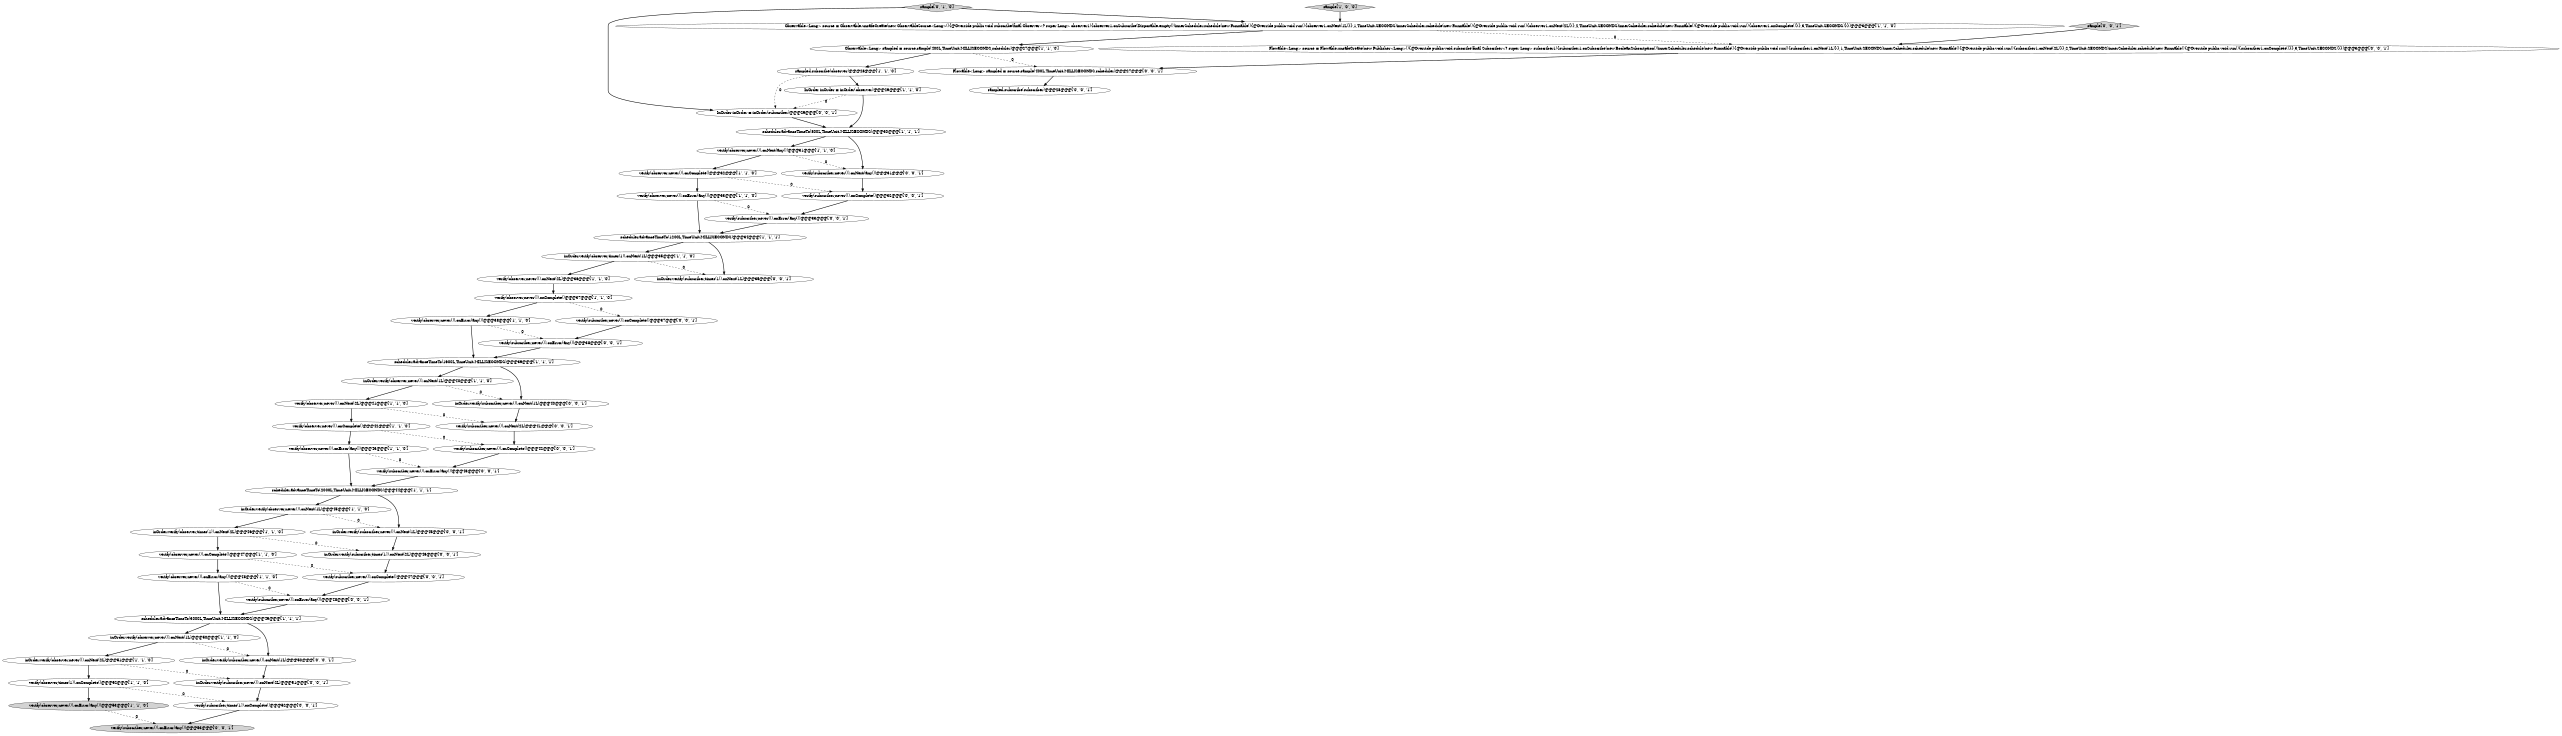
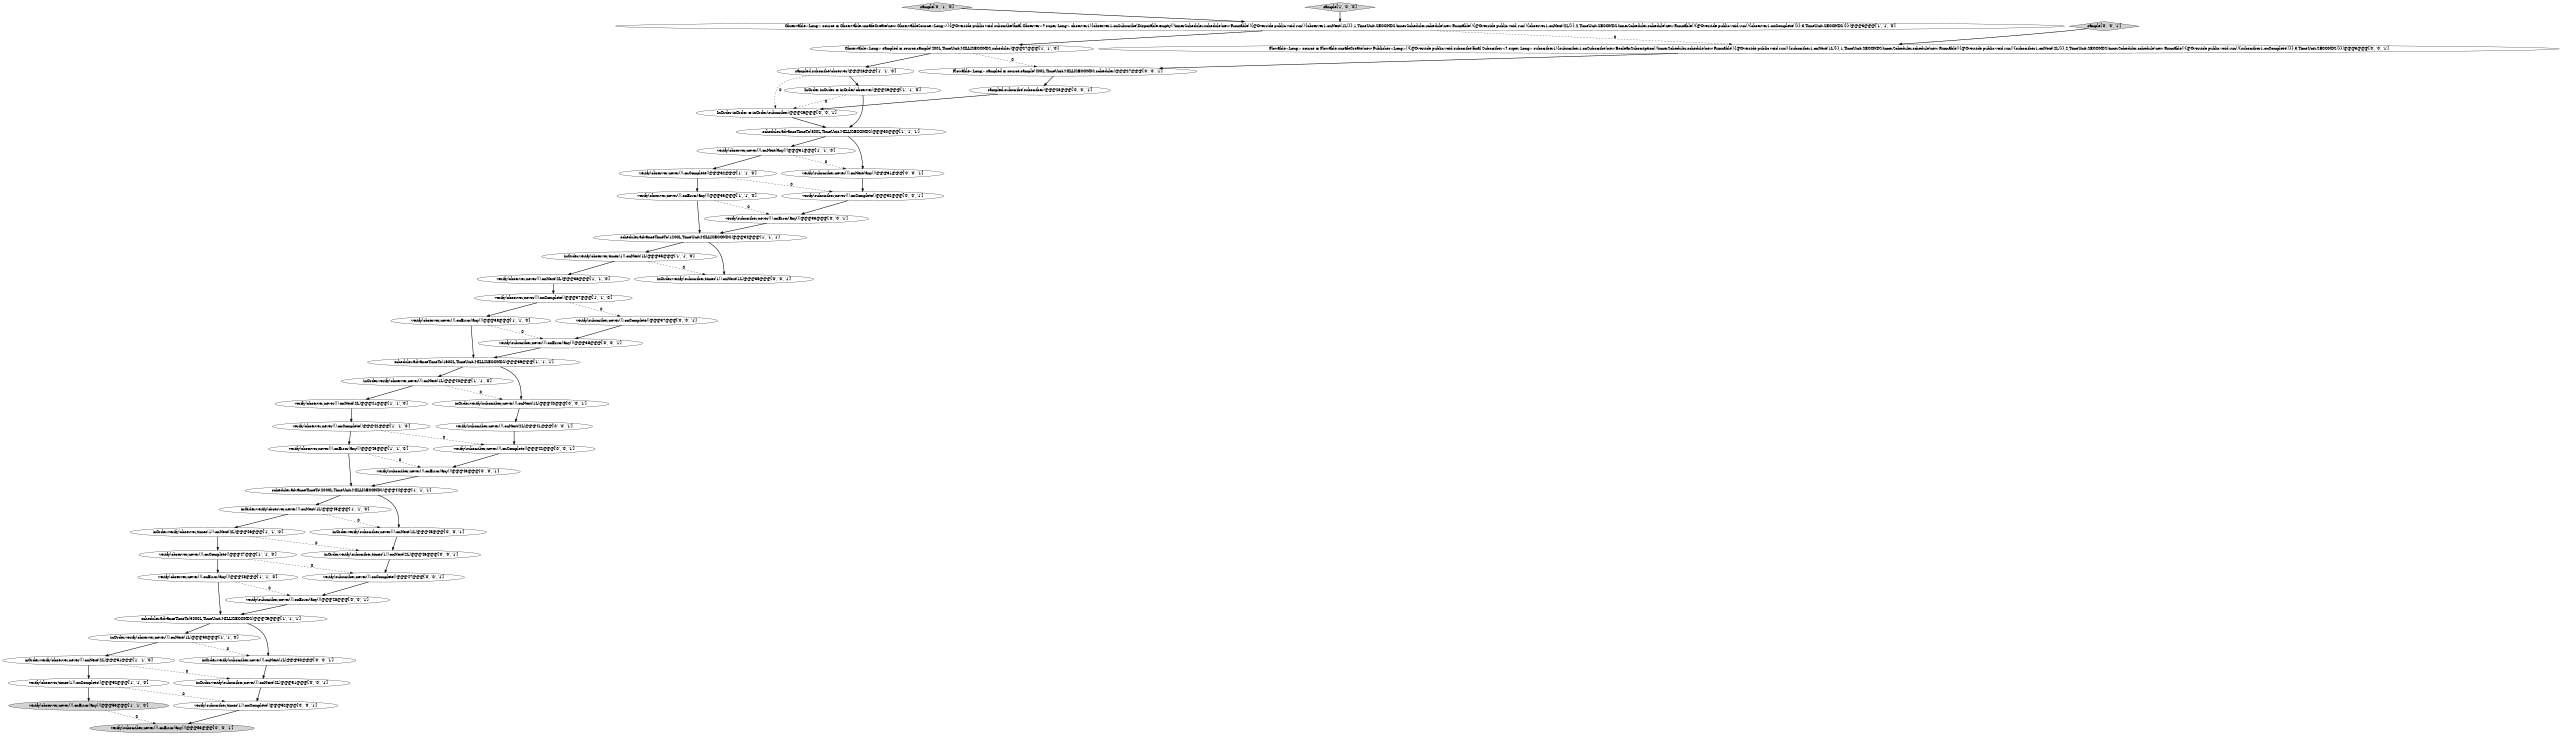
(670, 14) -> (911, 101)
(431, 415) -> none
